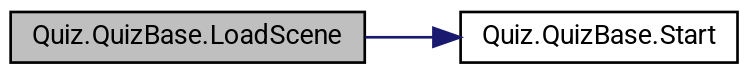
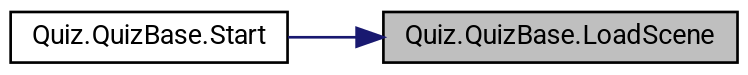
(399, 37) -> (322, 37)
